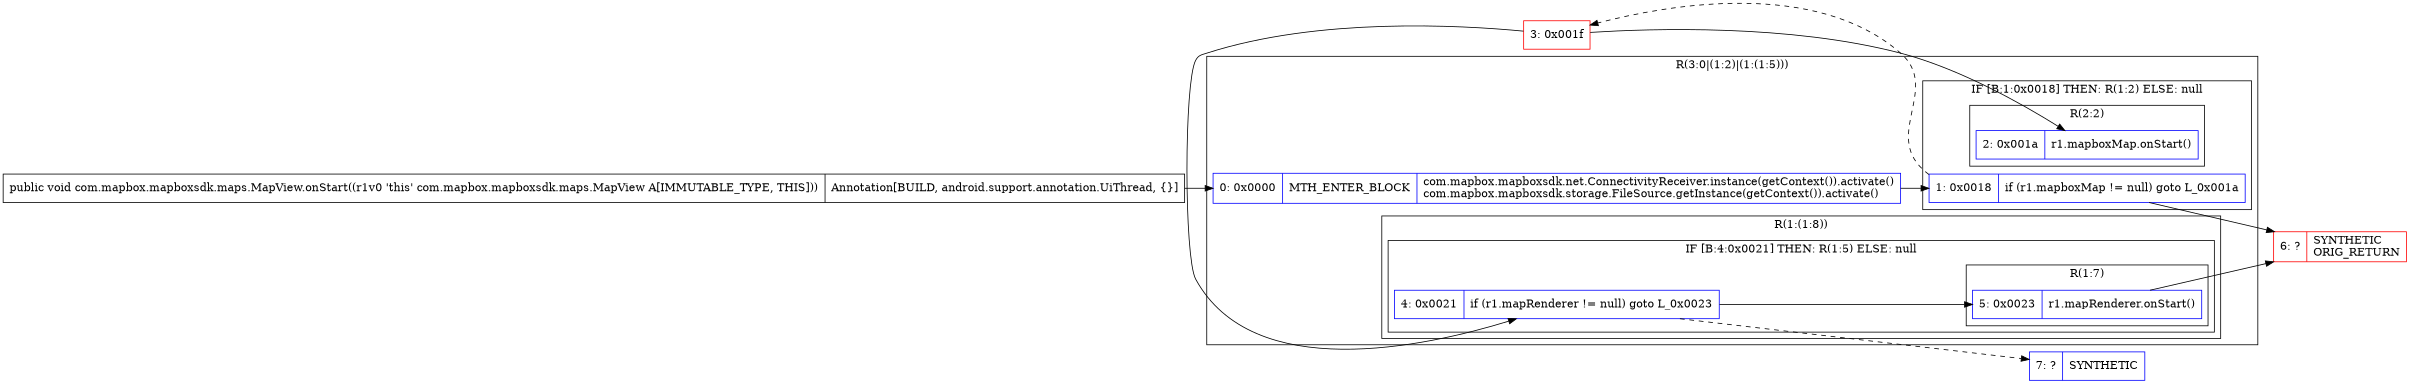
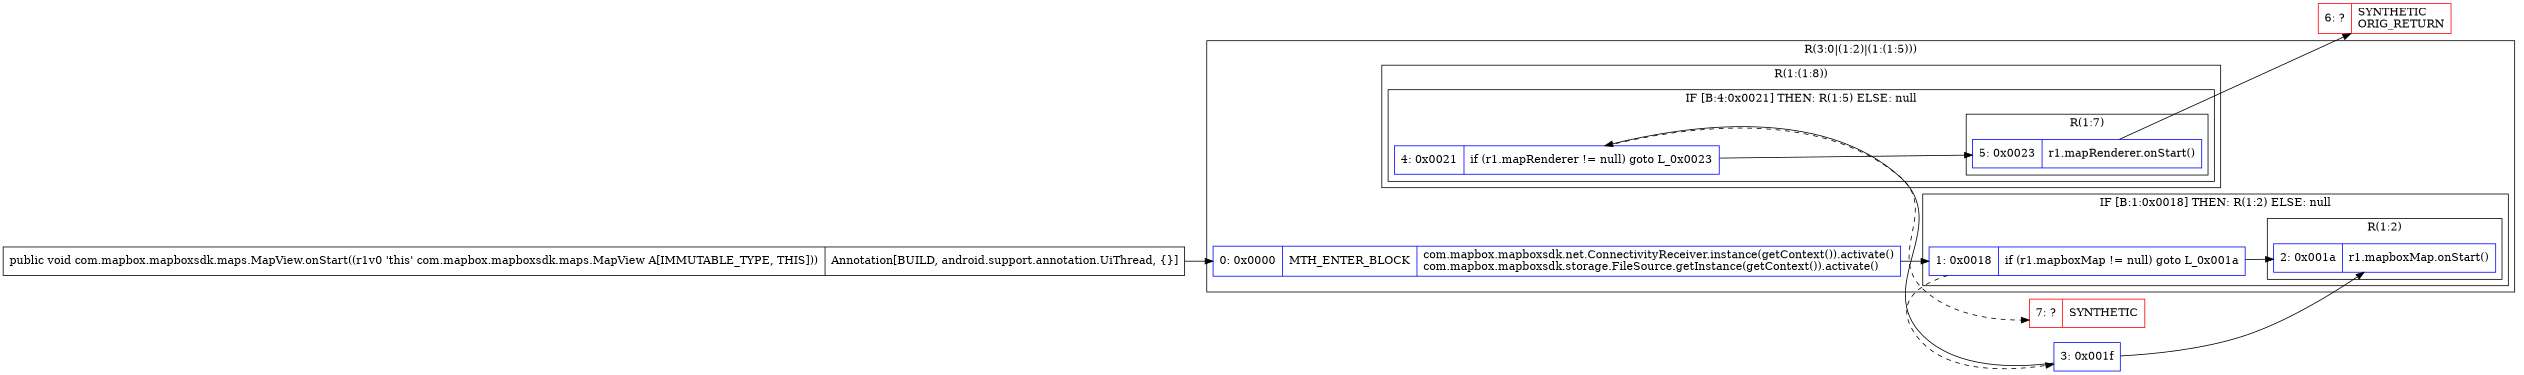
(1557, 35) -> (2087, 357)
(2087, 114) -> (2385, 228)
(2226, 220) -> (2255, 259)
(2087, 366) -> (2087, 313)
